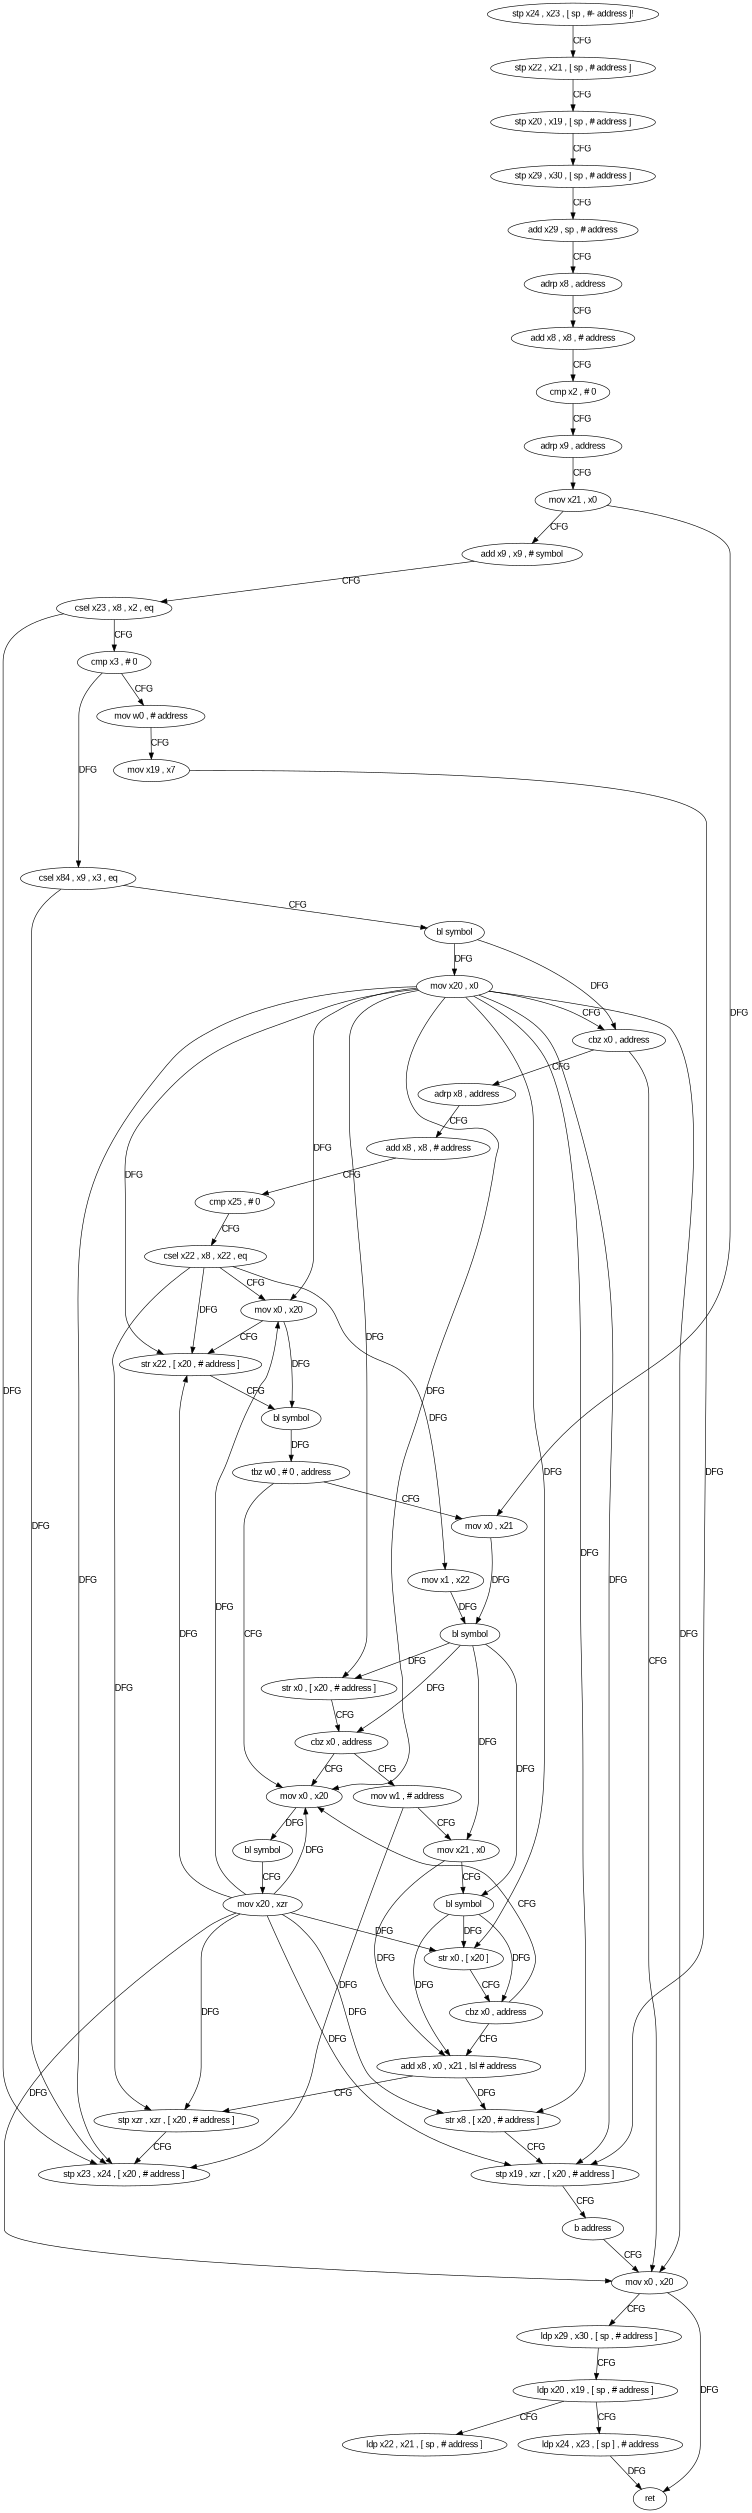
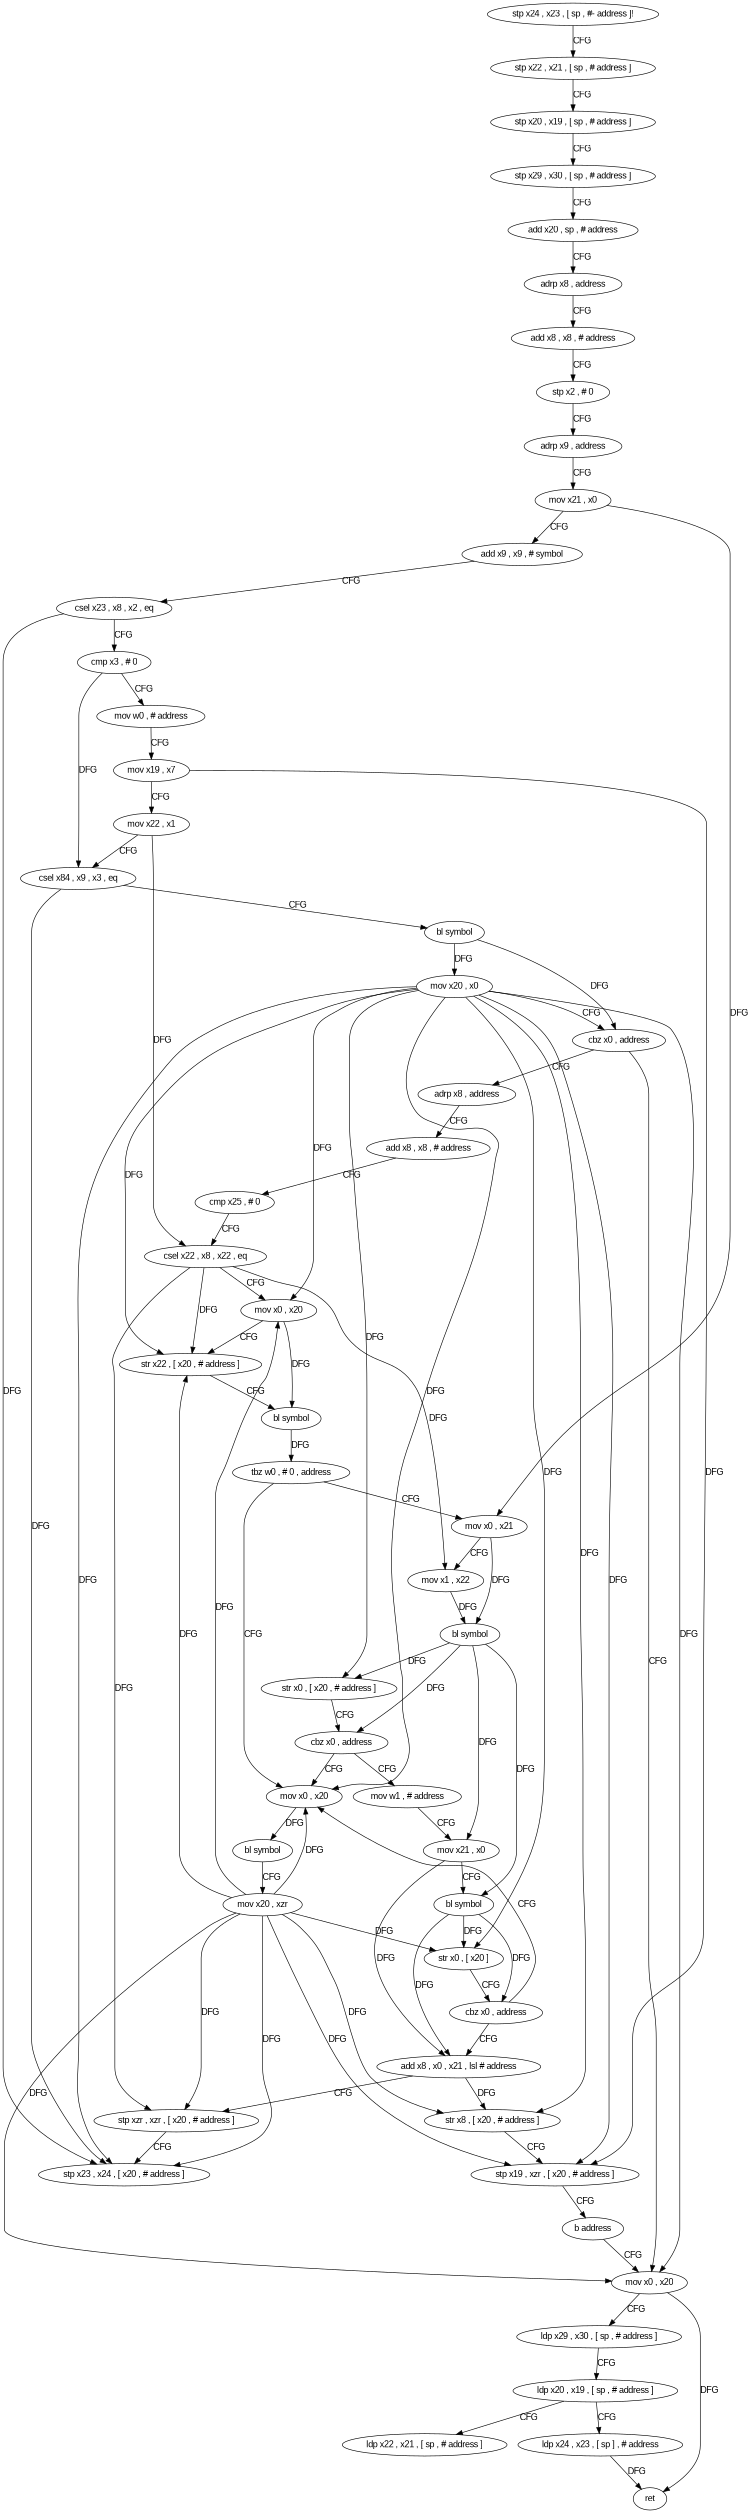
(573, 230) -> (573, 230)
(573, 392) -> (573, 392)
none -> (151, 824)
none -> (469, 1551)
(328, 2014) -> (263, 2071)
